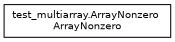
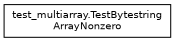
(87, 21) -> (87, 21)
